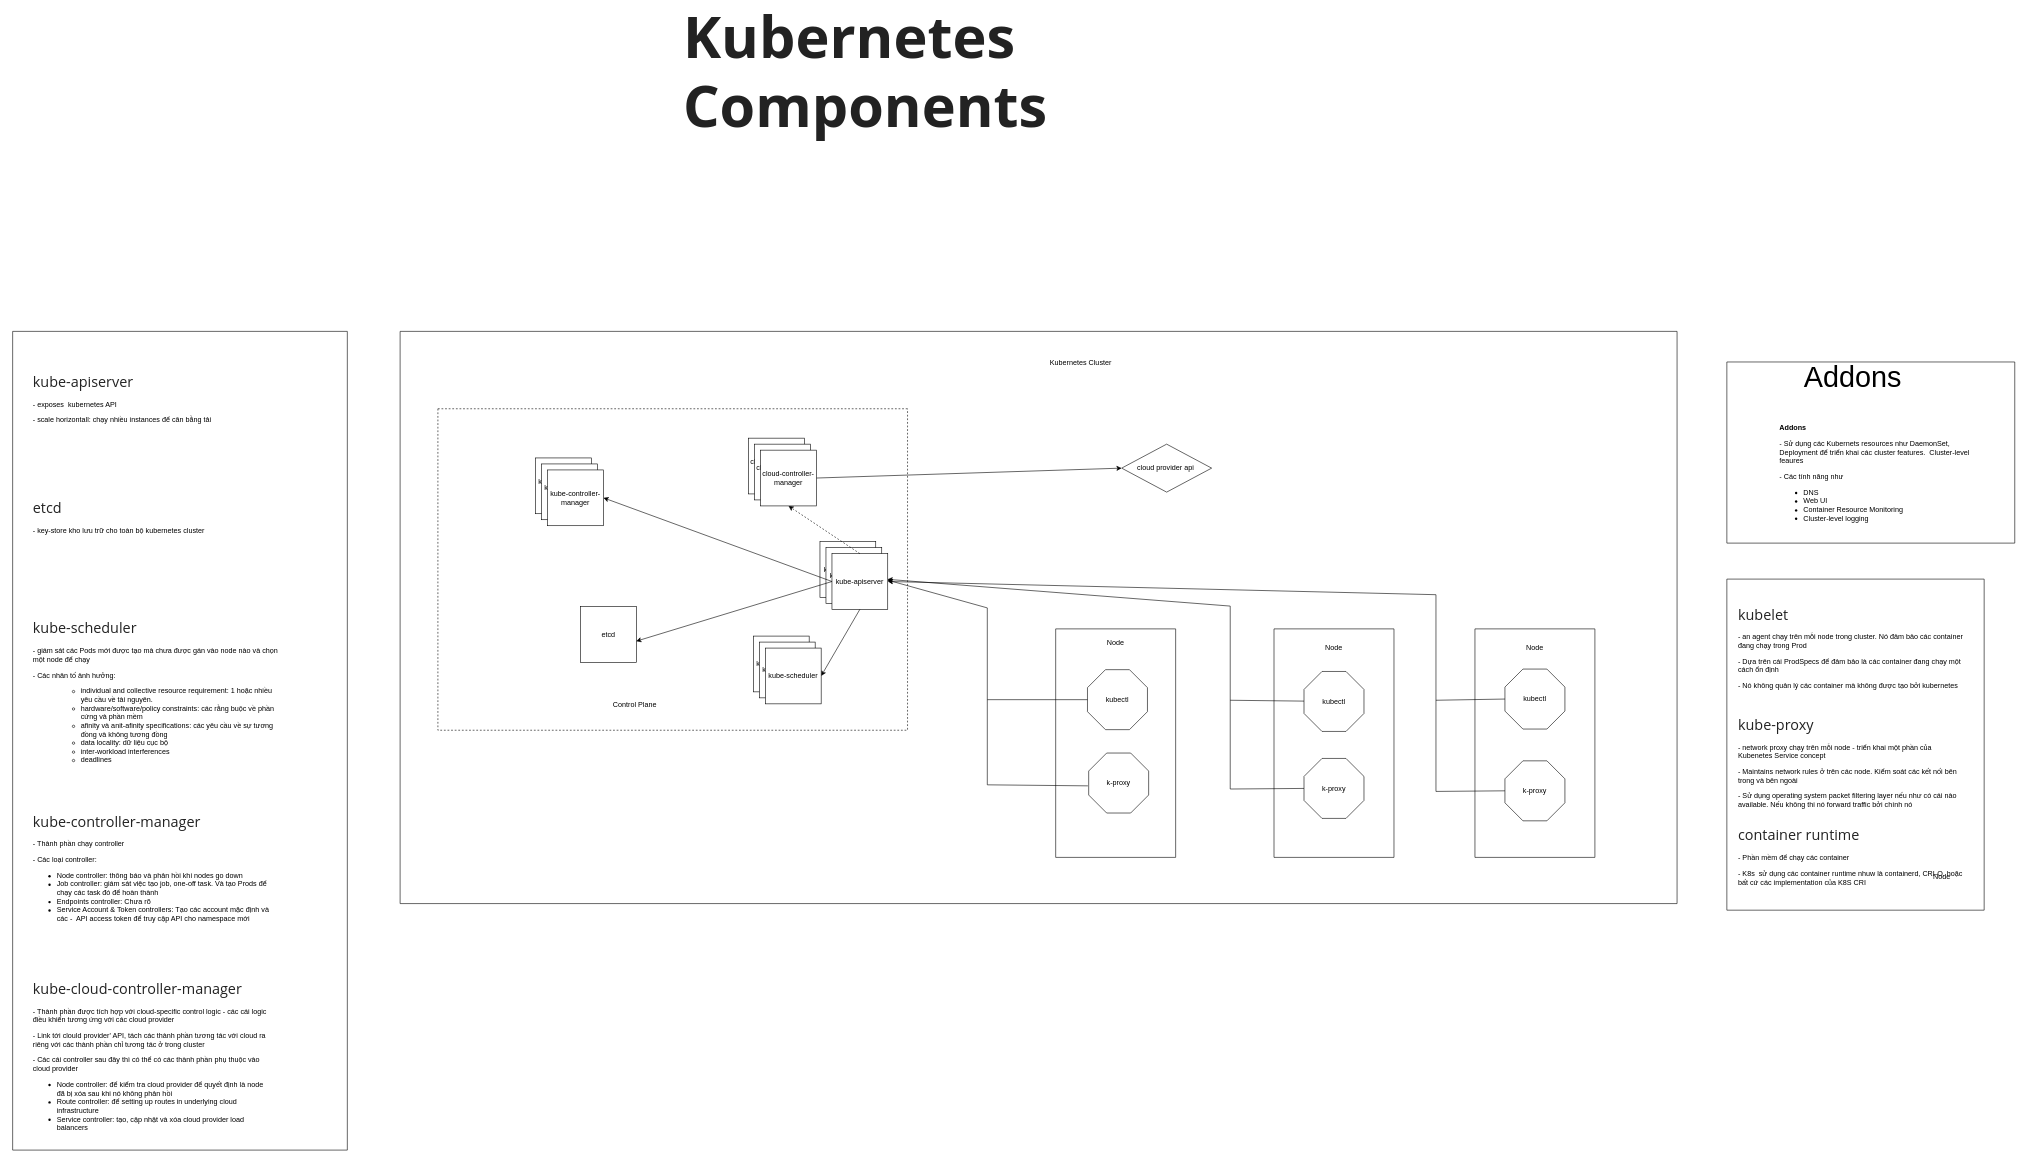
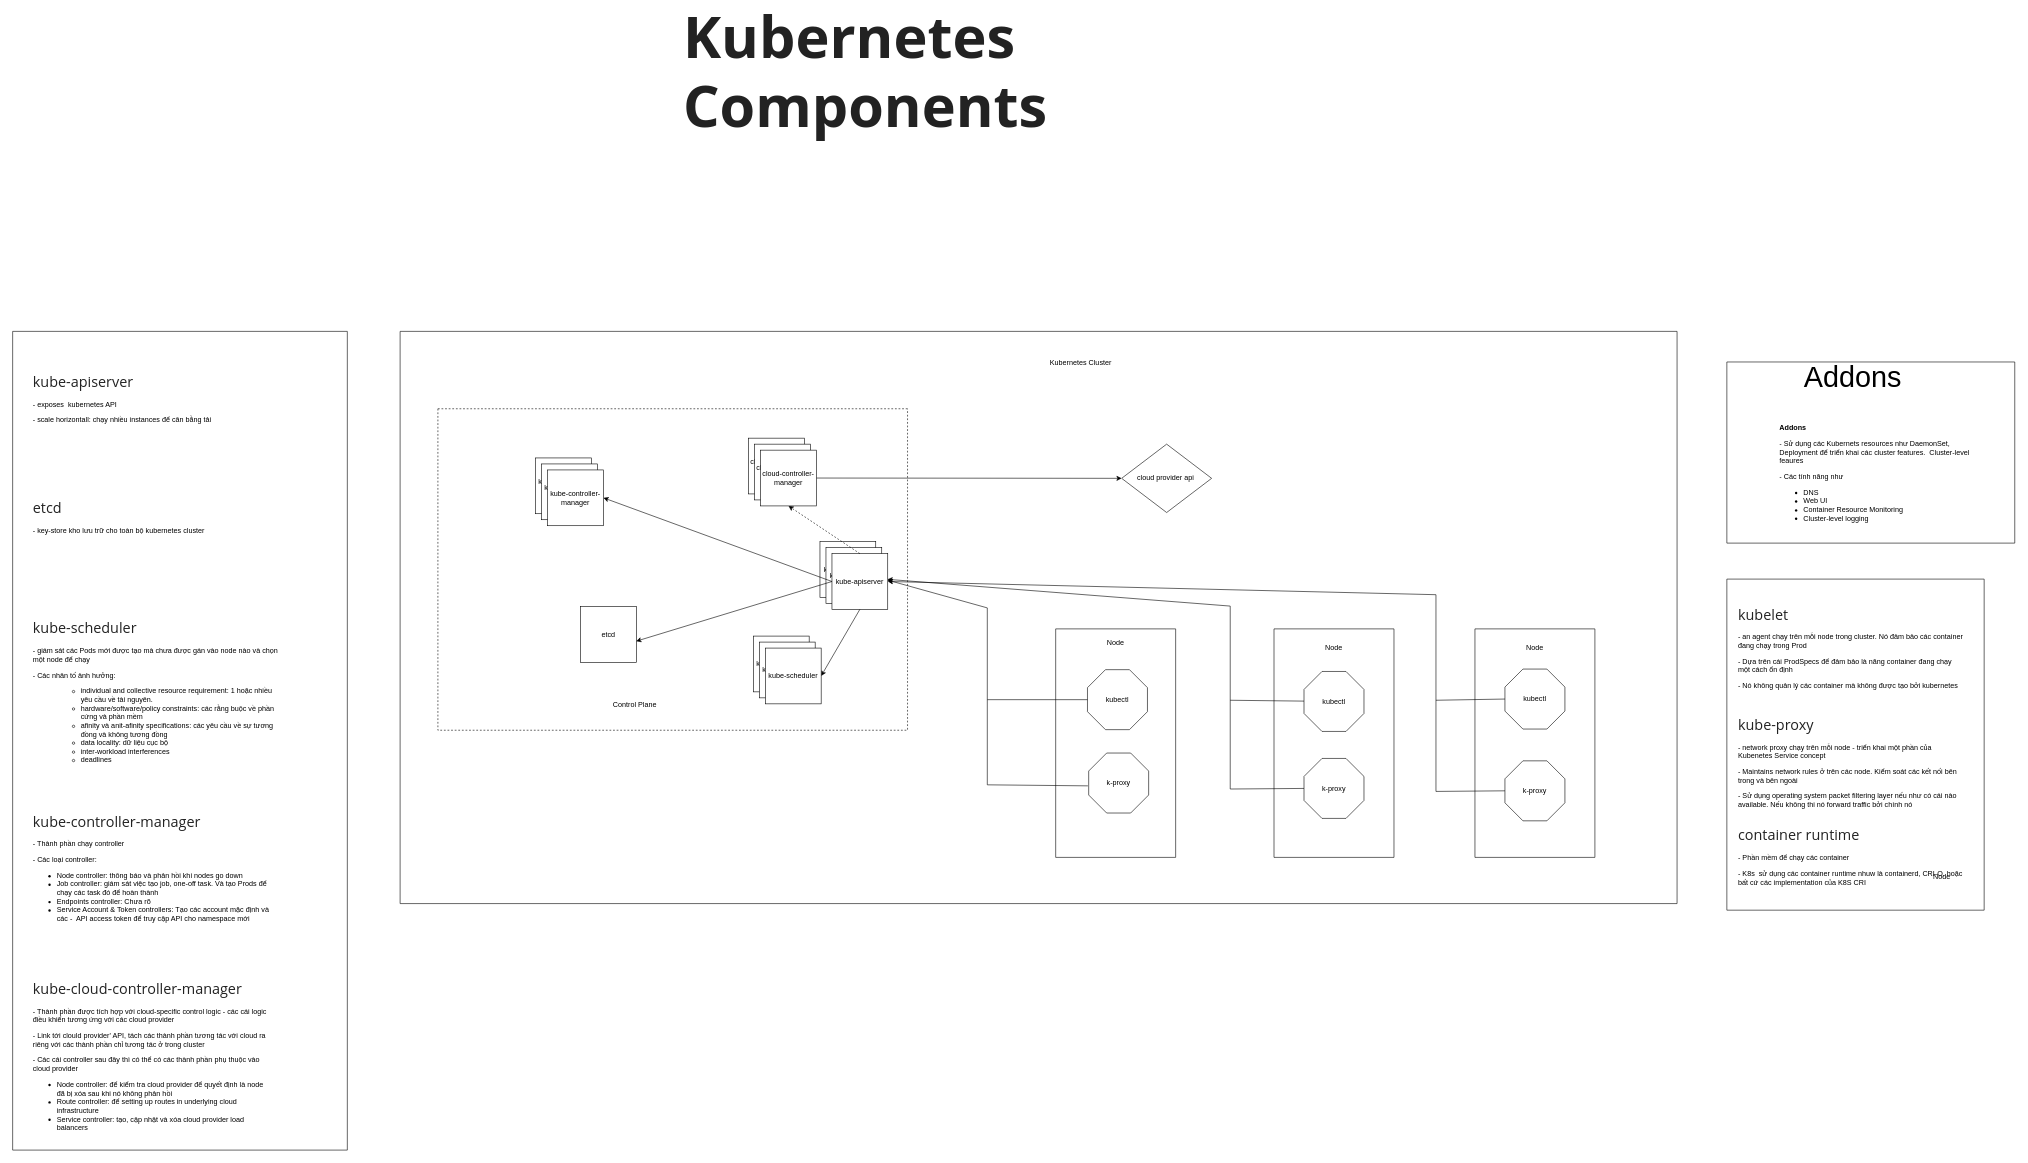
(1167, 468) -> (1167, 479)
(1852, 617) -> (1852, 617)
